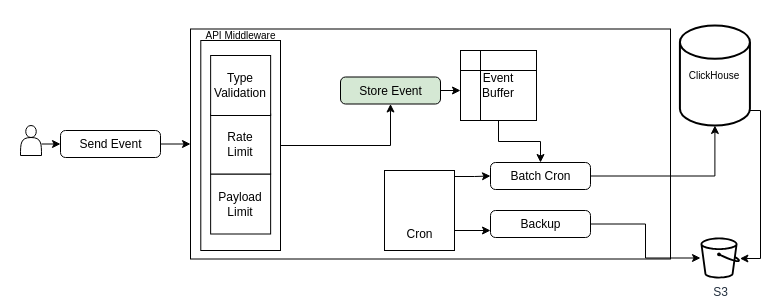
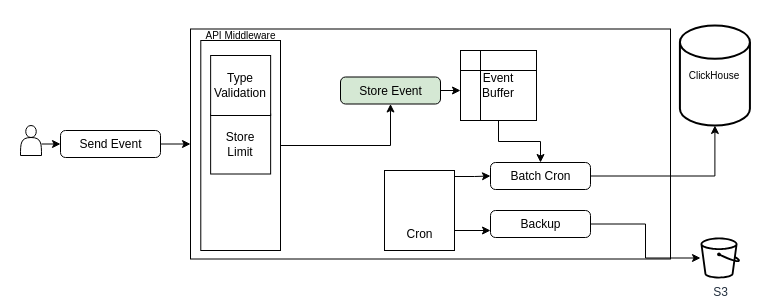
(241, 145) -> (241, 145)
(761, 187) -> none
(241, 204) -> none
